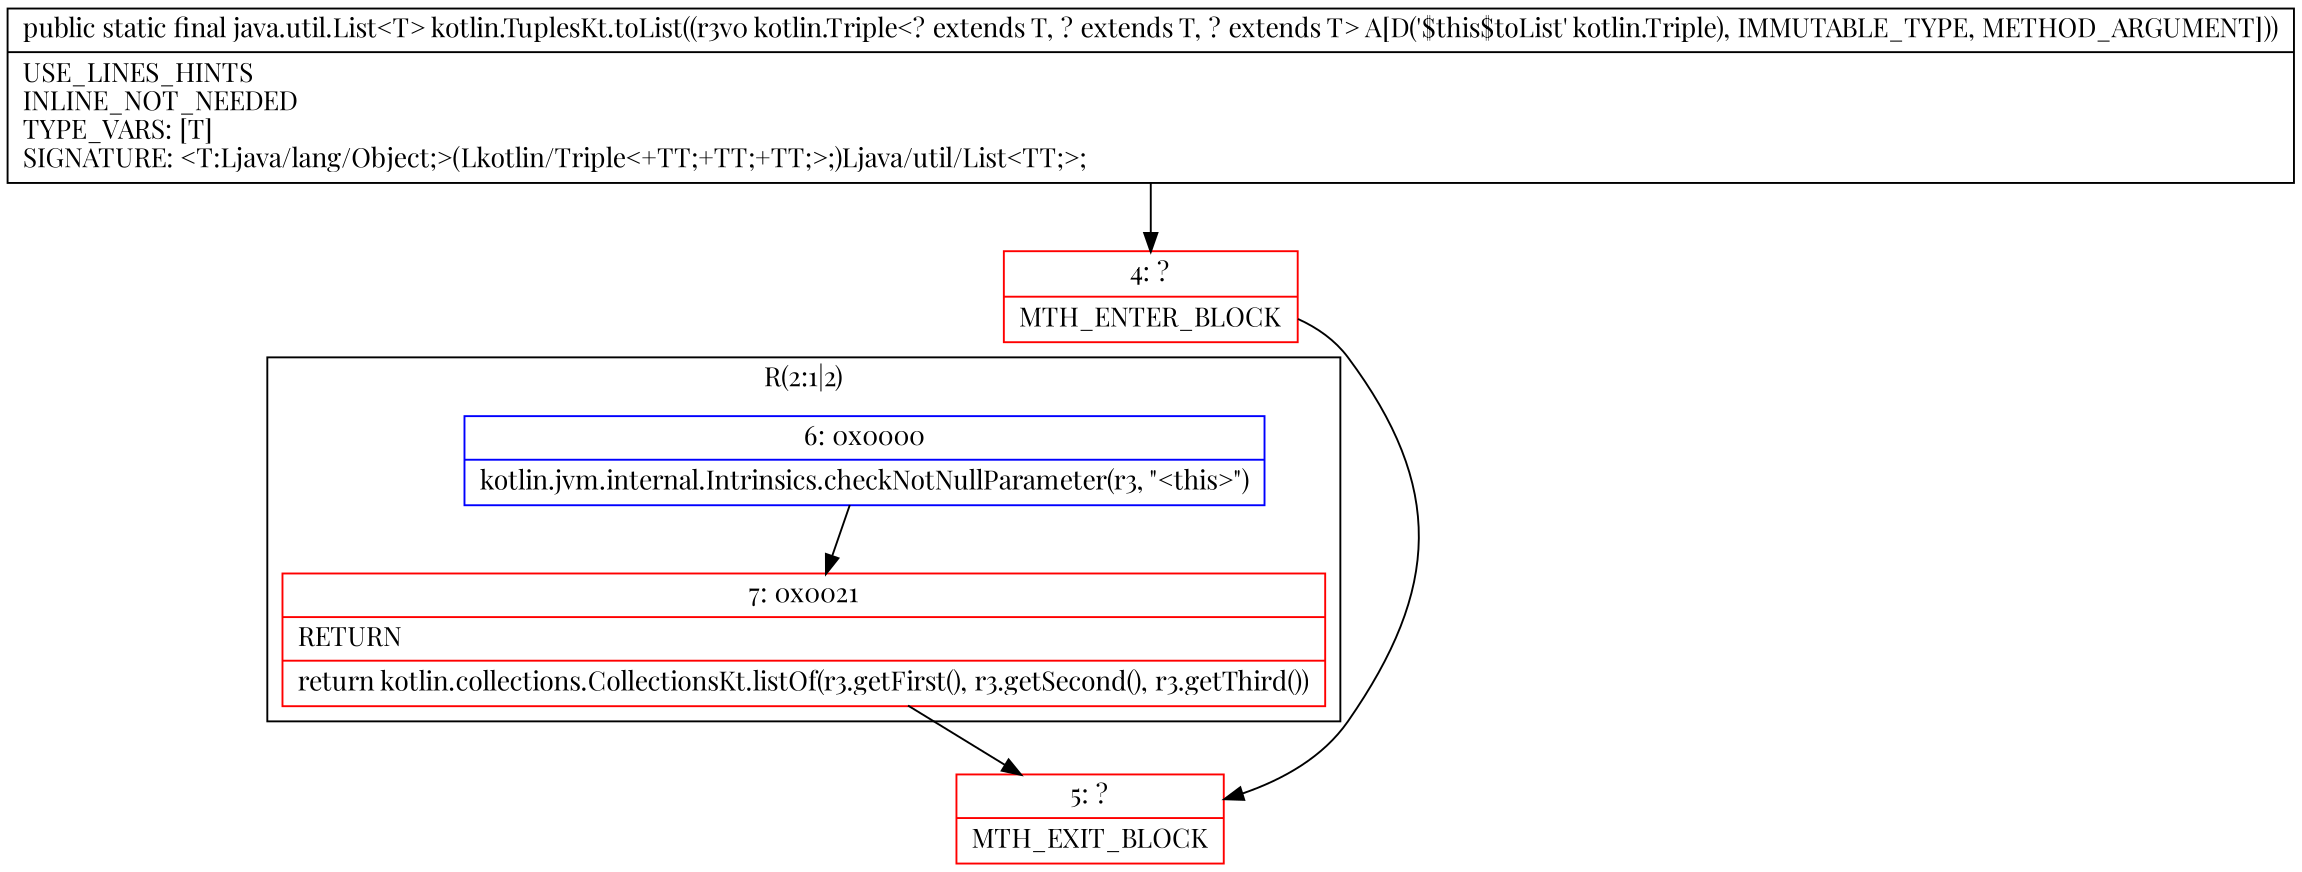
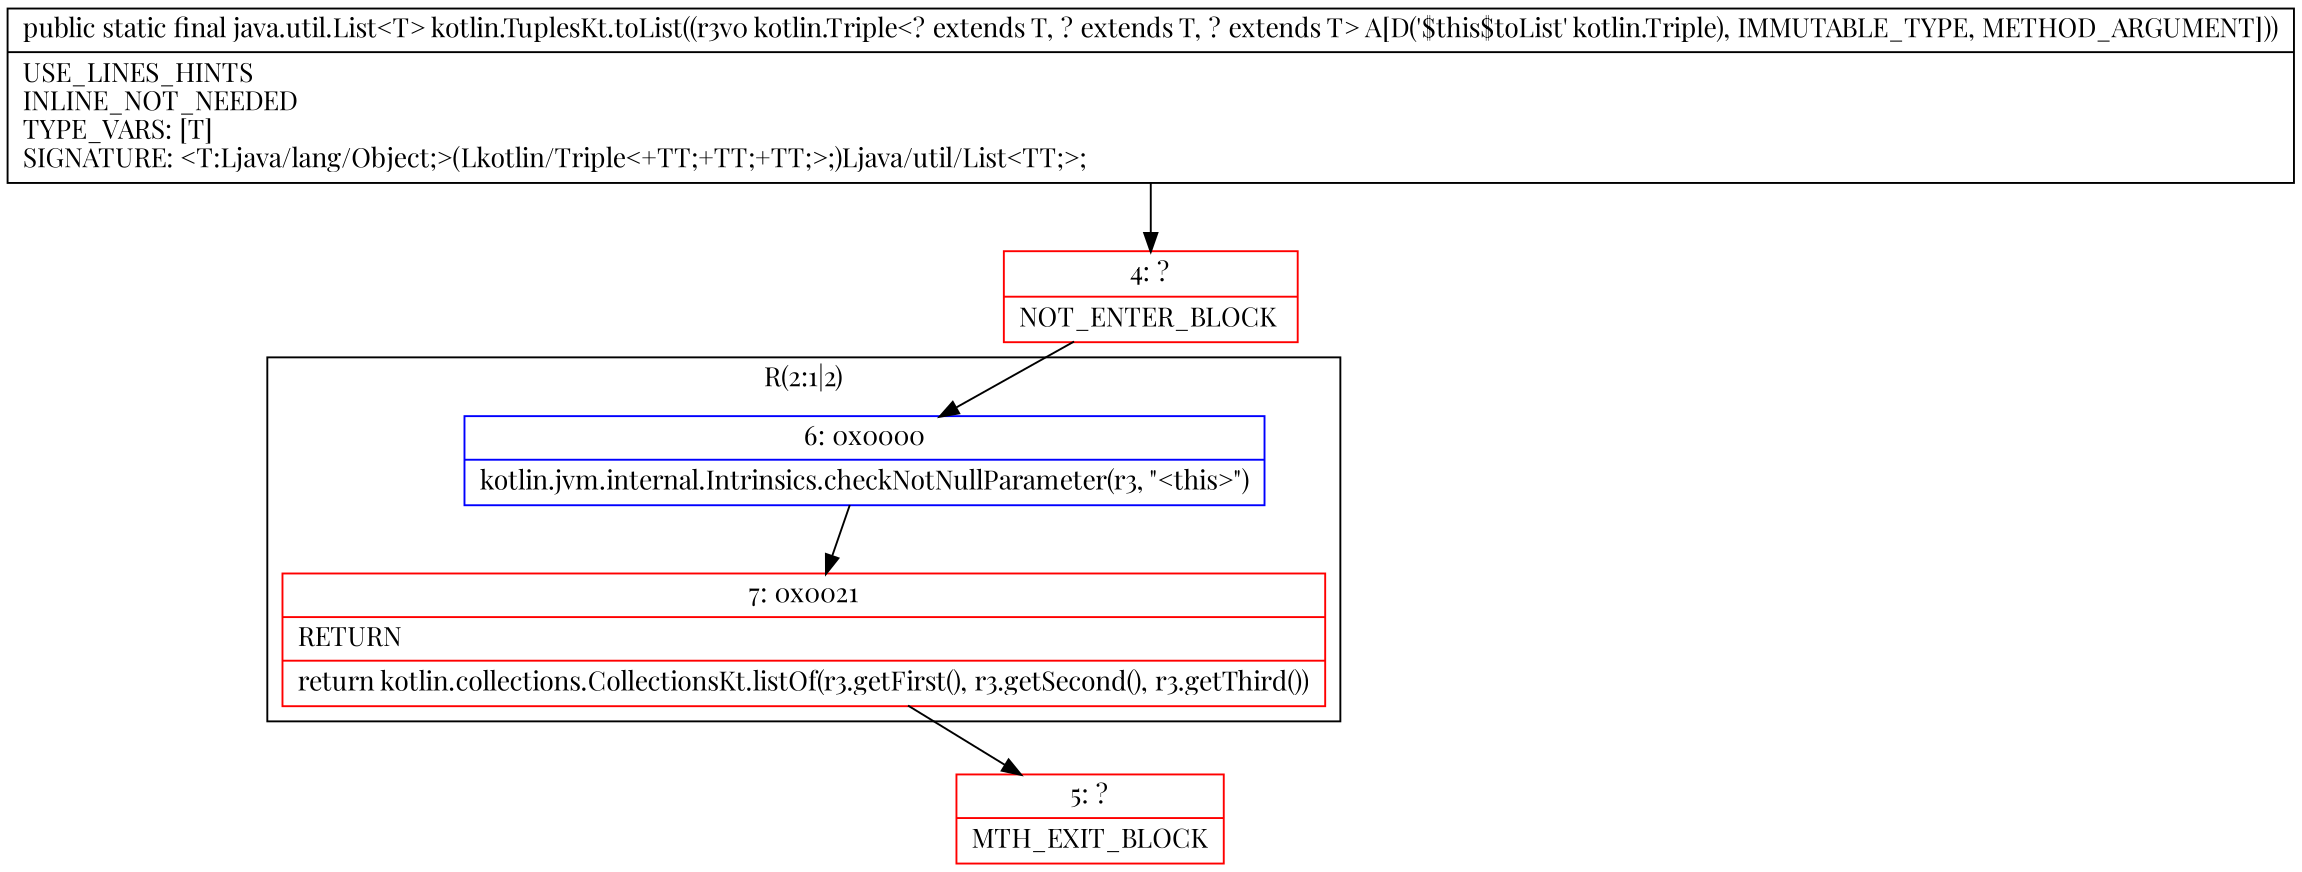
(1151, 318) -> (1148, 318)
(1415, 572) -> (1015, 374)
